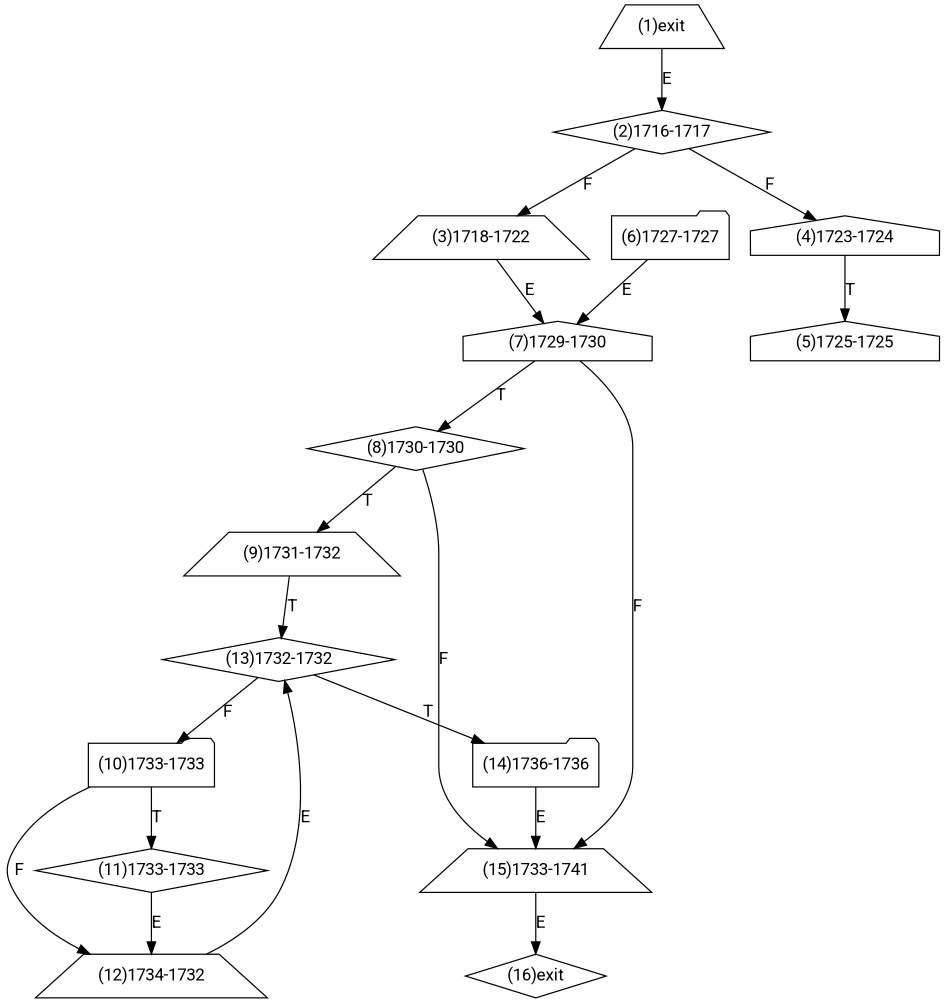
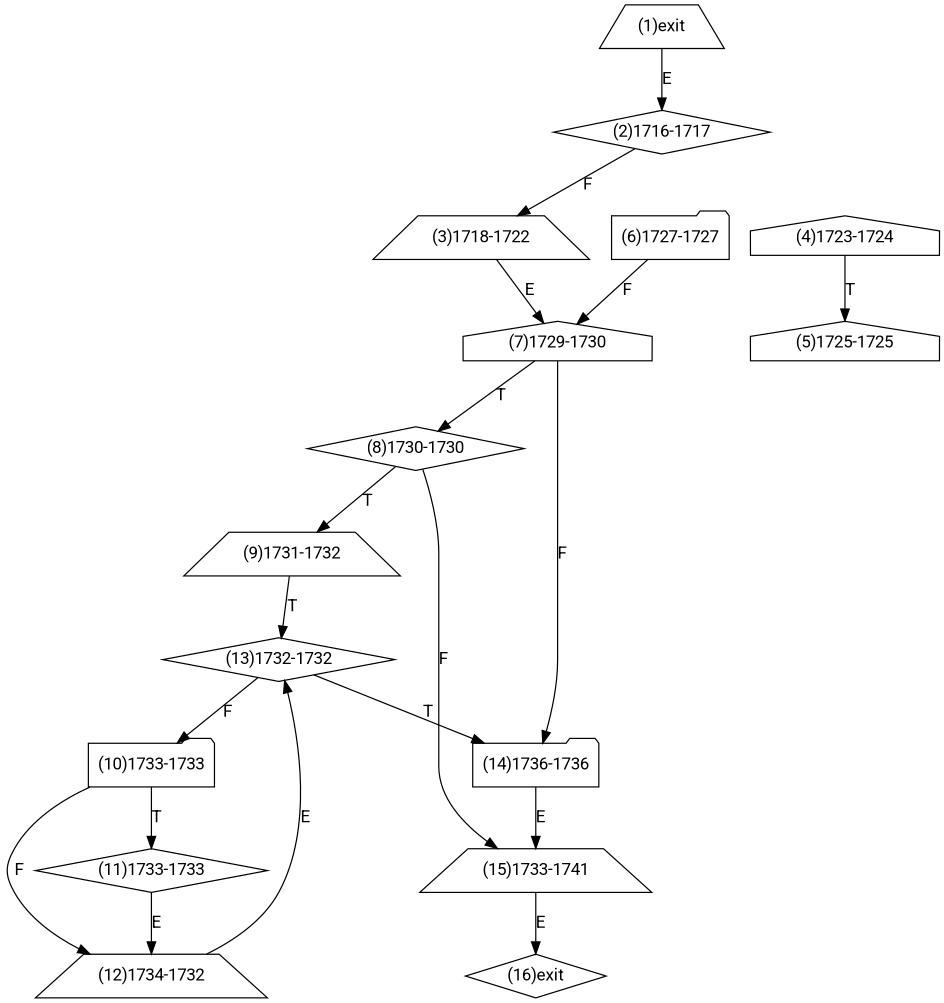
(747, 181) -> none
(627, 290) -> (627, 290)
(633, 601) -> (558, 547)
